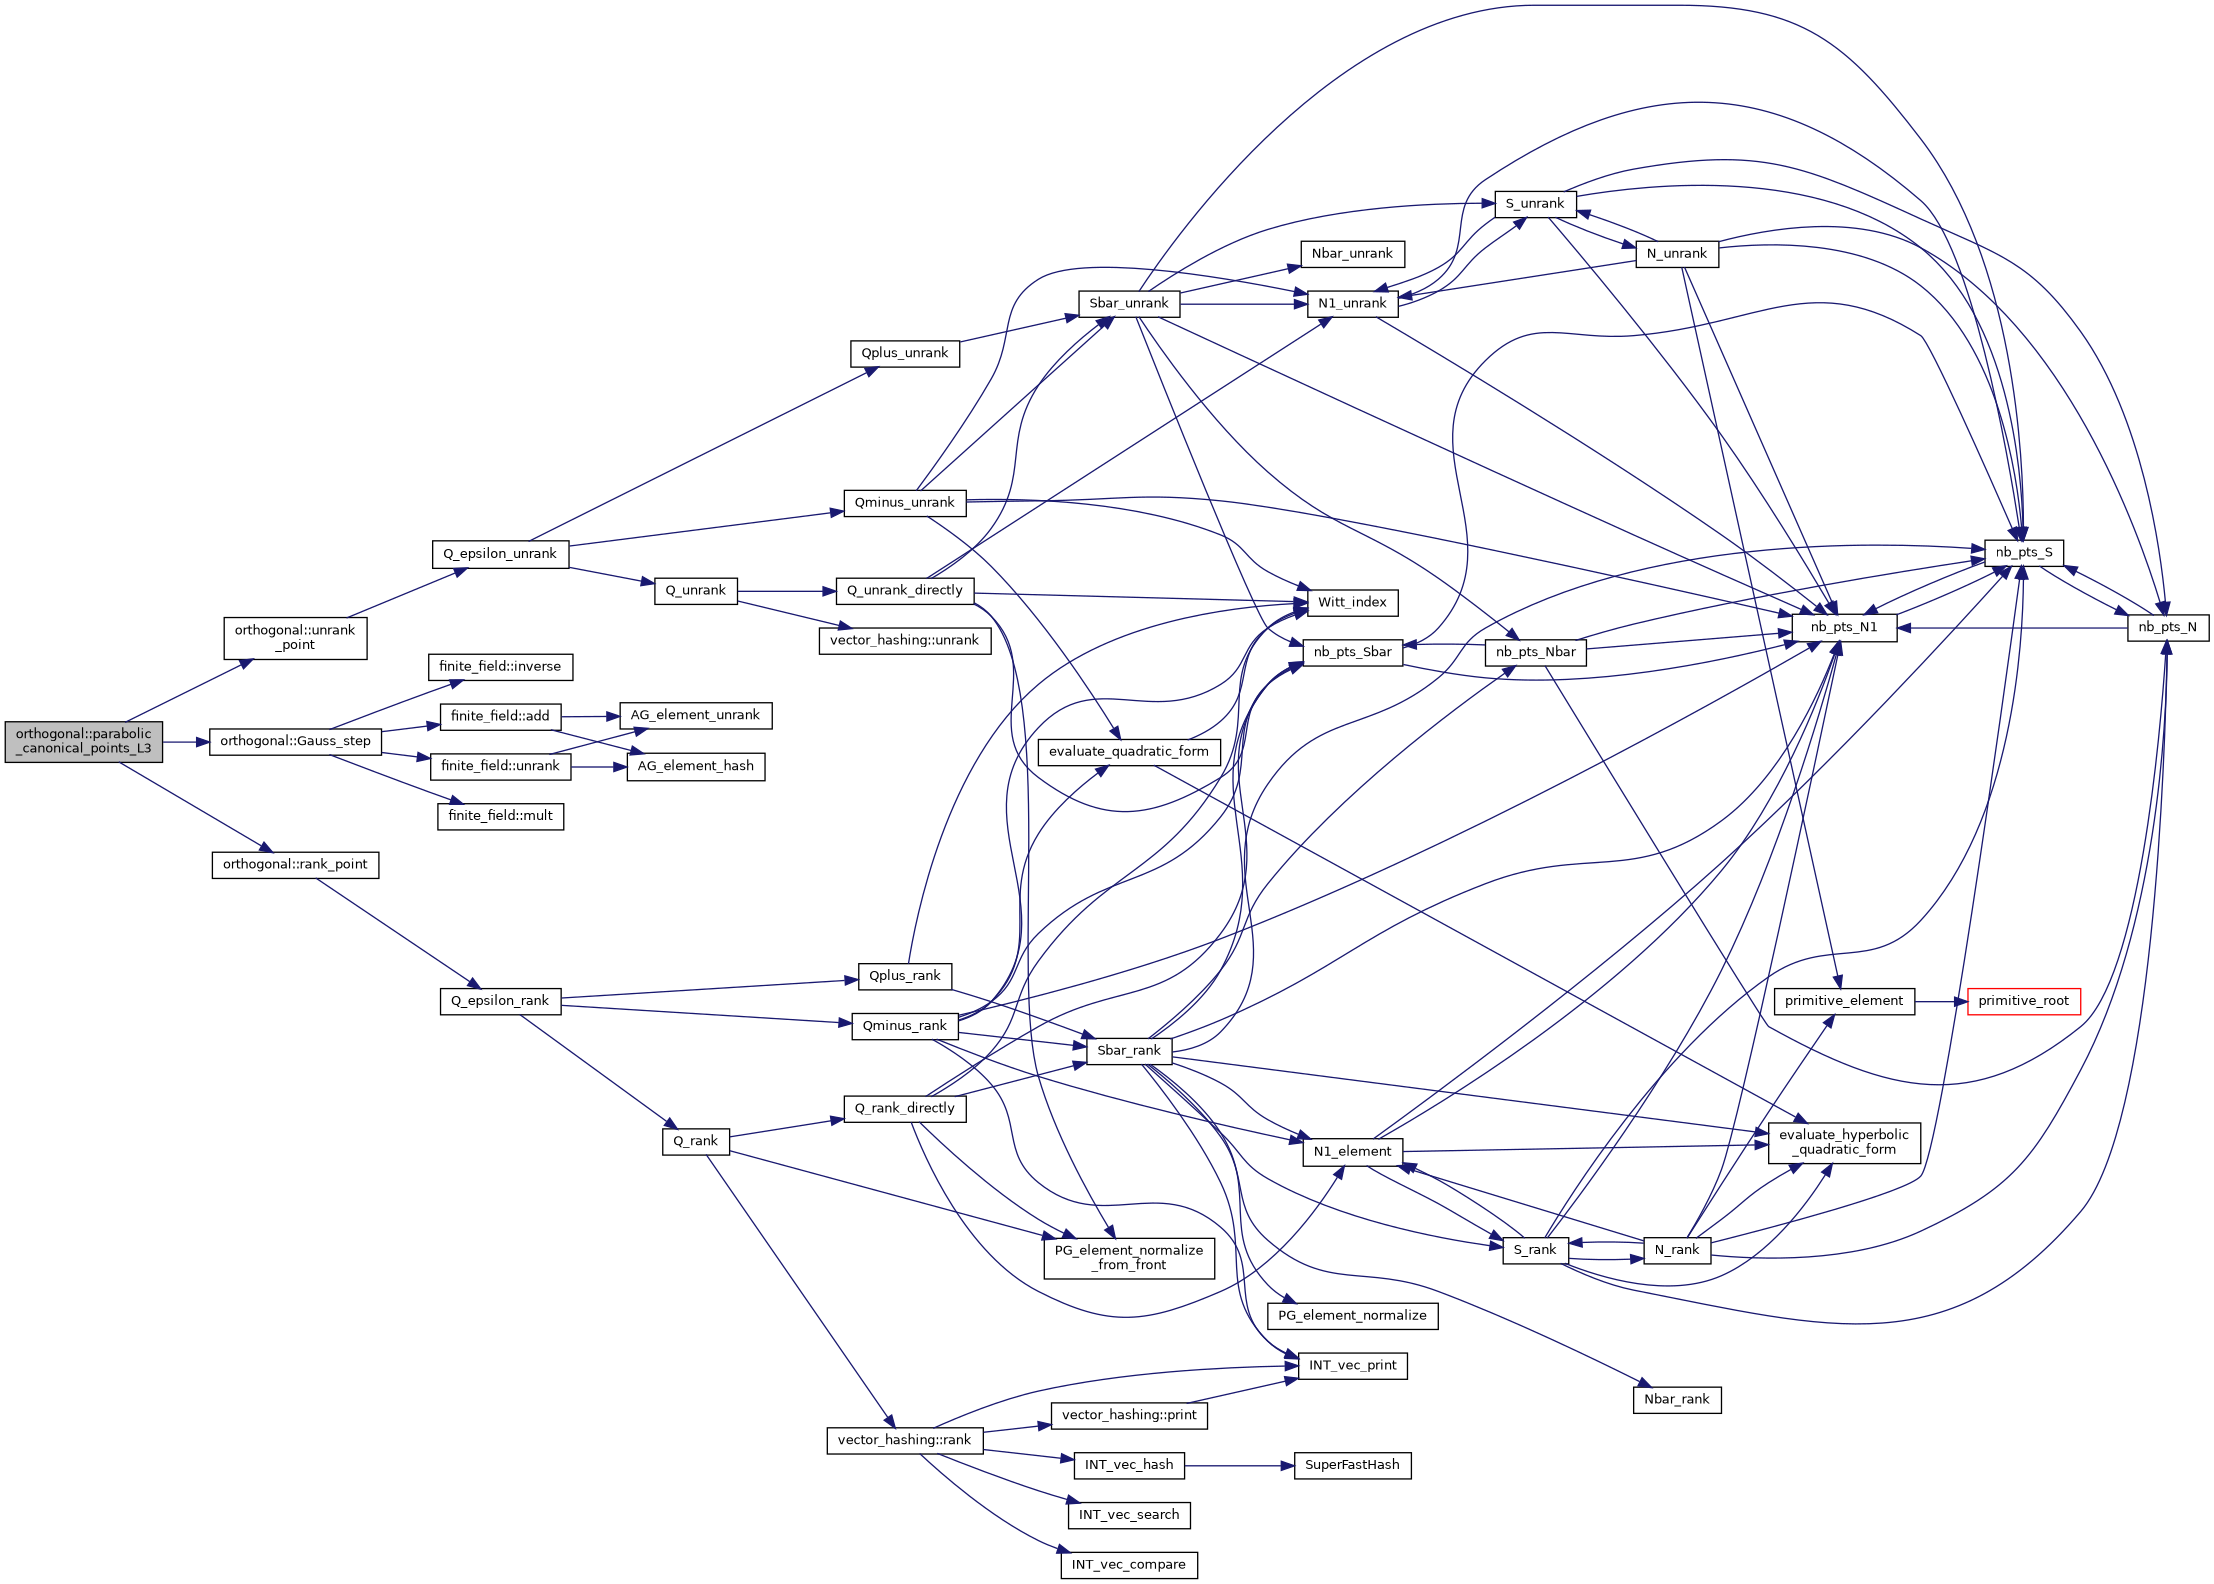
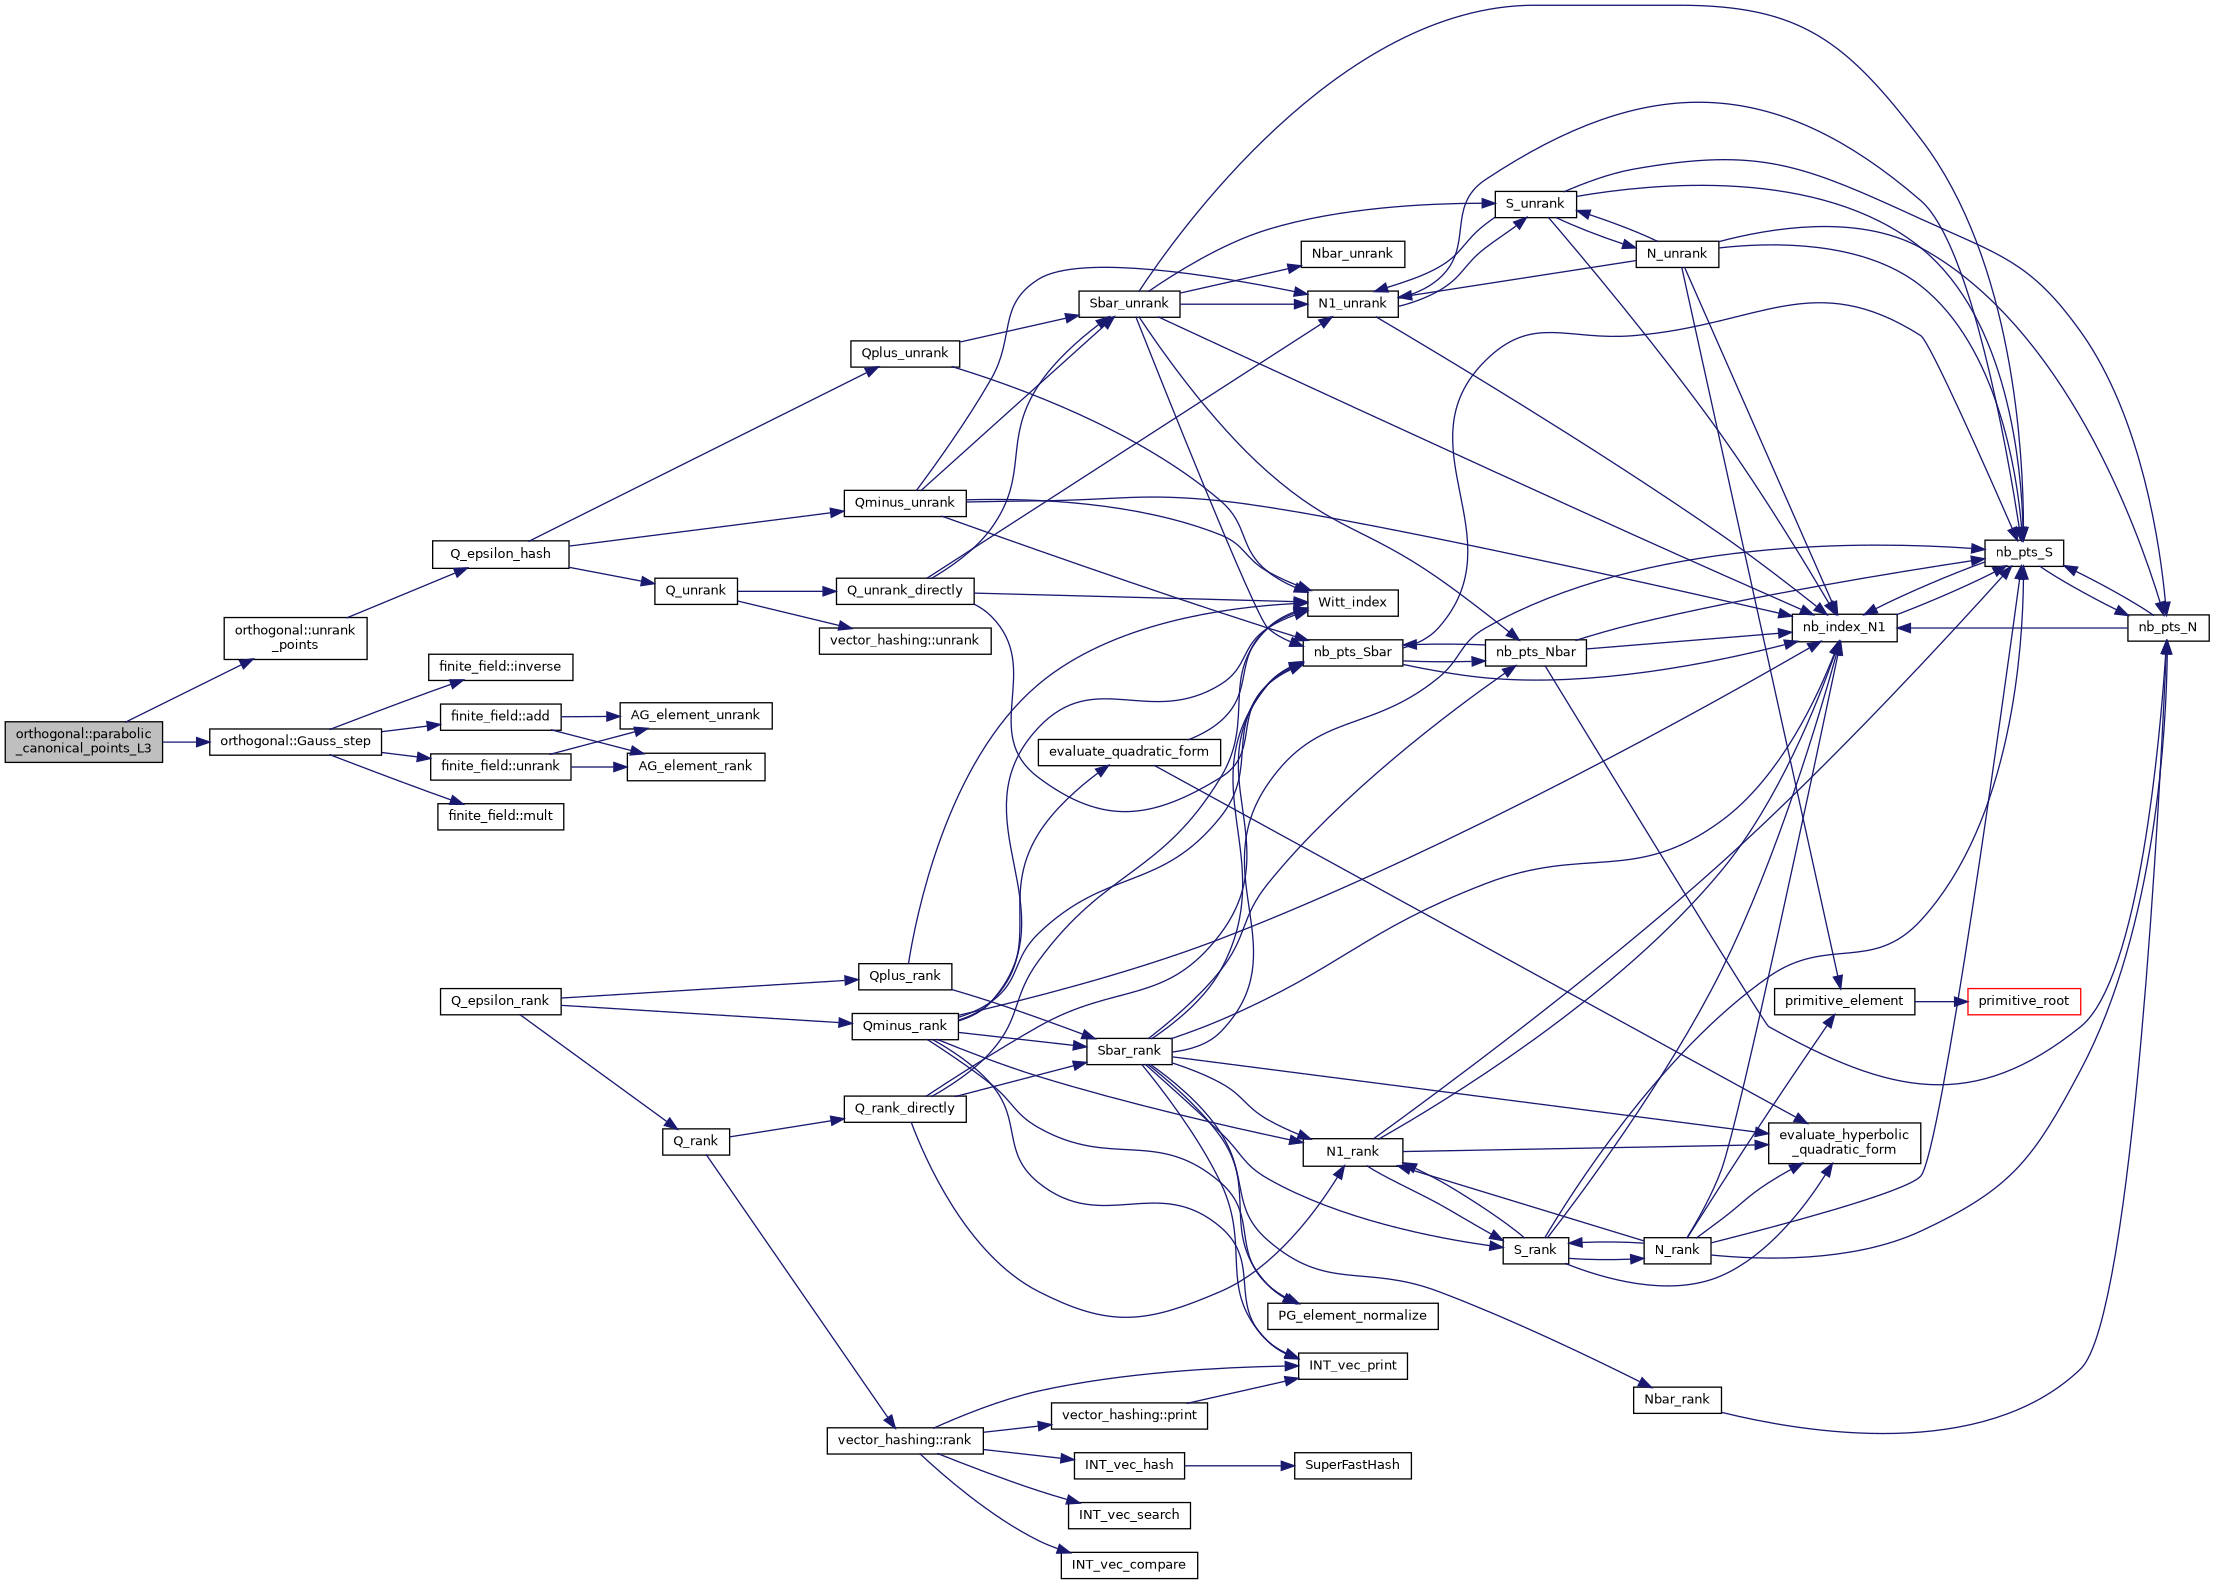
none -> (1145, 448)
(501, 555) -> (501, 555)
(1032, 612) -> (1118, 578)
(1845, 628) -> (1845, 628)
(296, 639) -> (296, 639)
none -> (1437, 662)
(696, 767) -> (696, 767)
(296, 865) -> none
none -> (1130, 1150)
(1353, 1152) -> (1353, 1152)
(2082, 1209) -> (2123, 1202)
(1130, 1259) -> none
